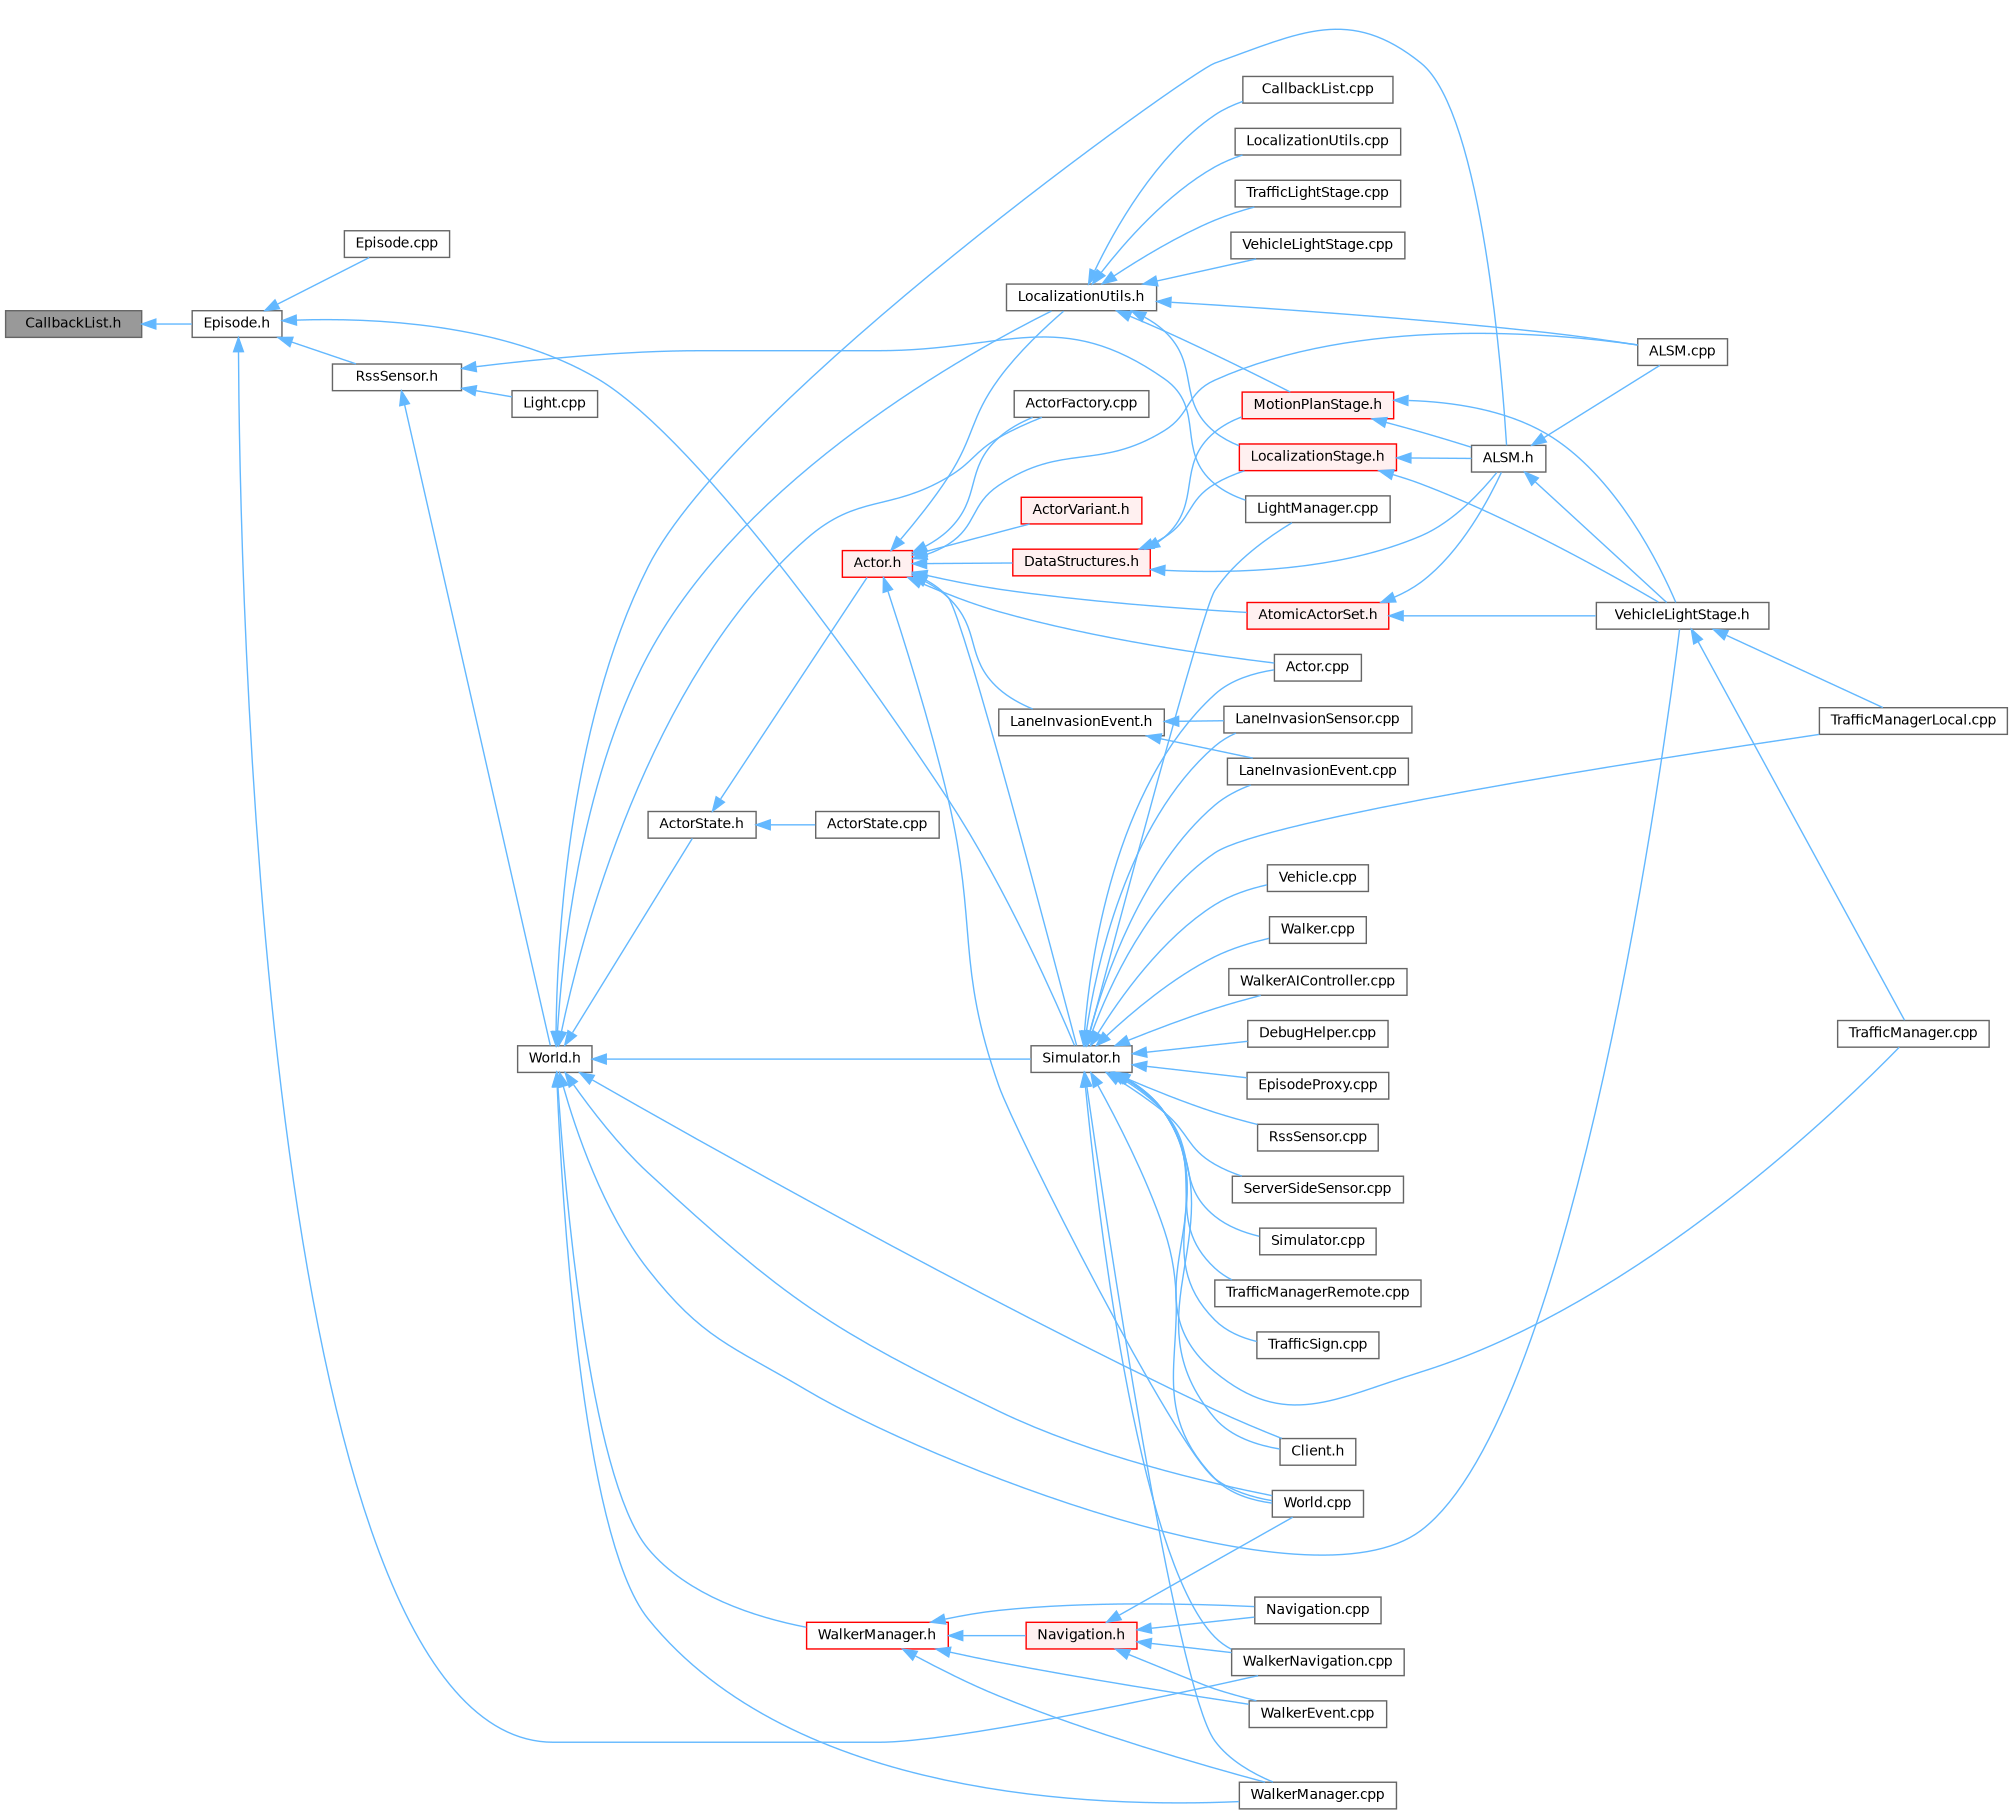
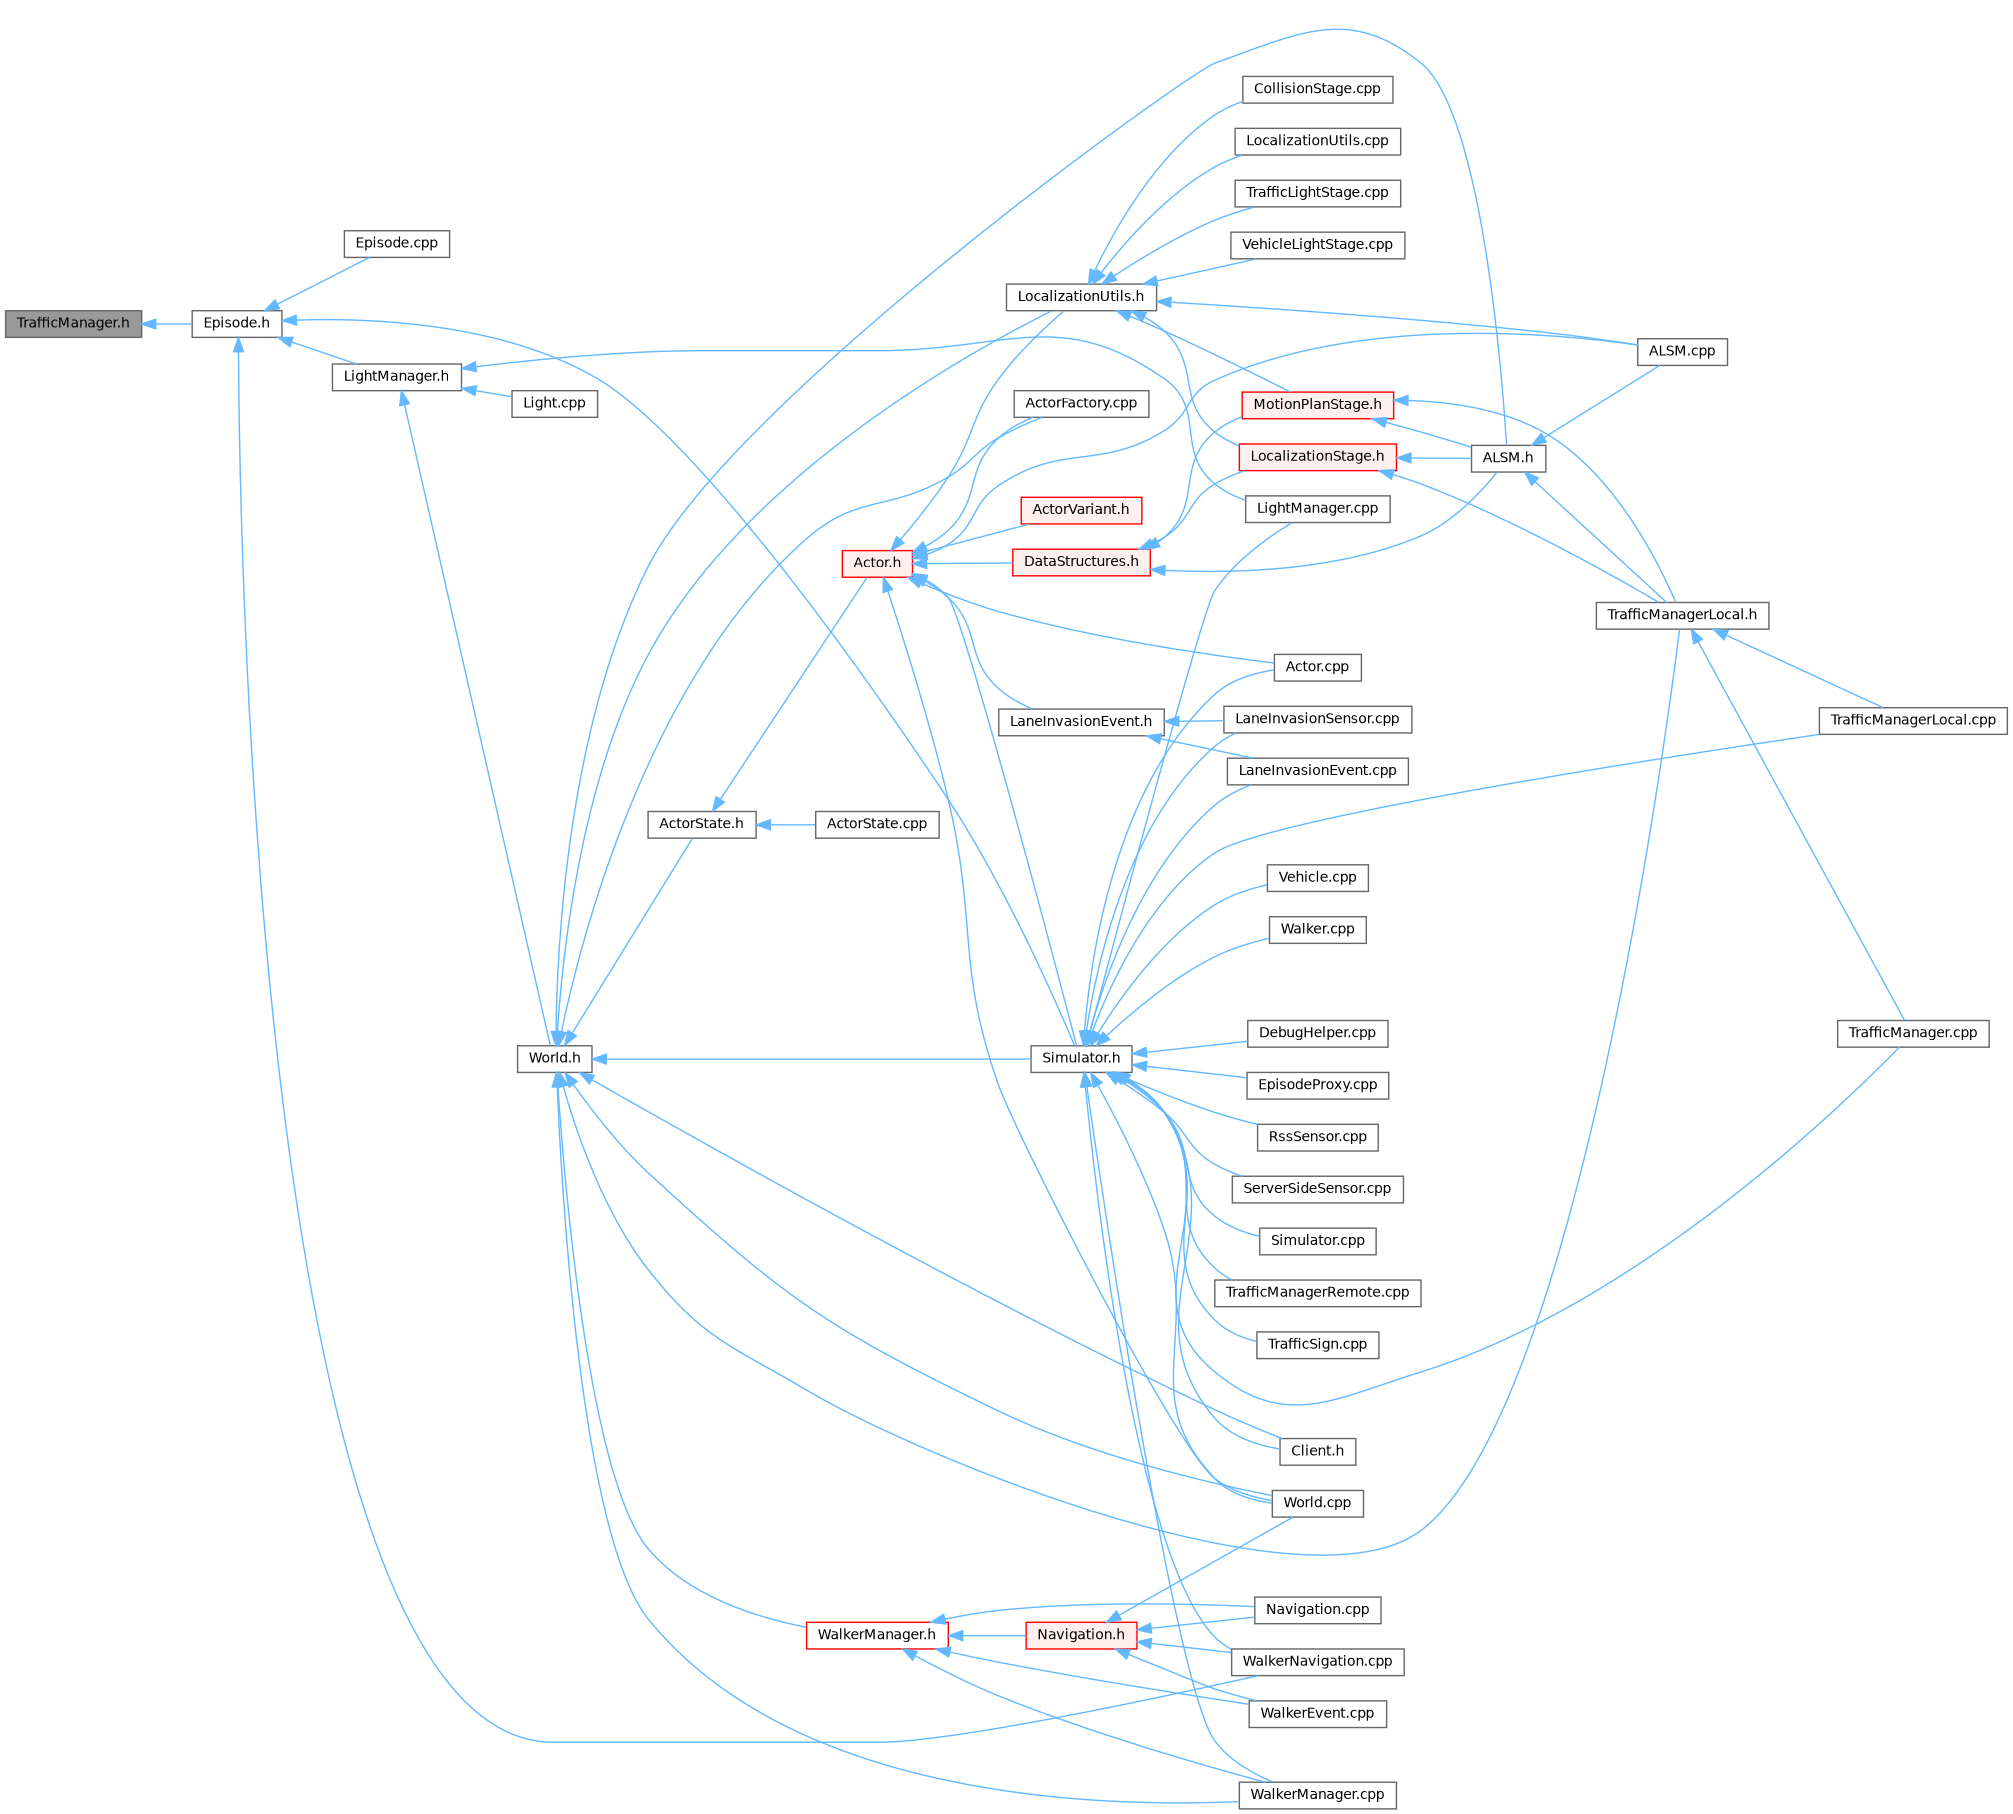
(1318, 90) -> (1318, 90)
(74, 324) -> (74, 324)
(397, 377) -> (397, 377)
(1318, 616) -> none
(1683, 616) -> (1683, 616)
(1318, 982) -> none
